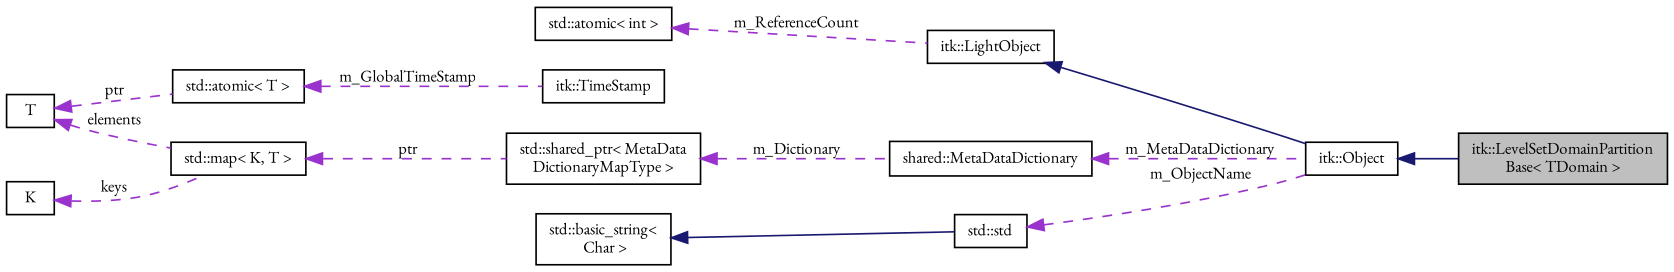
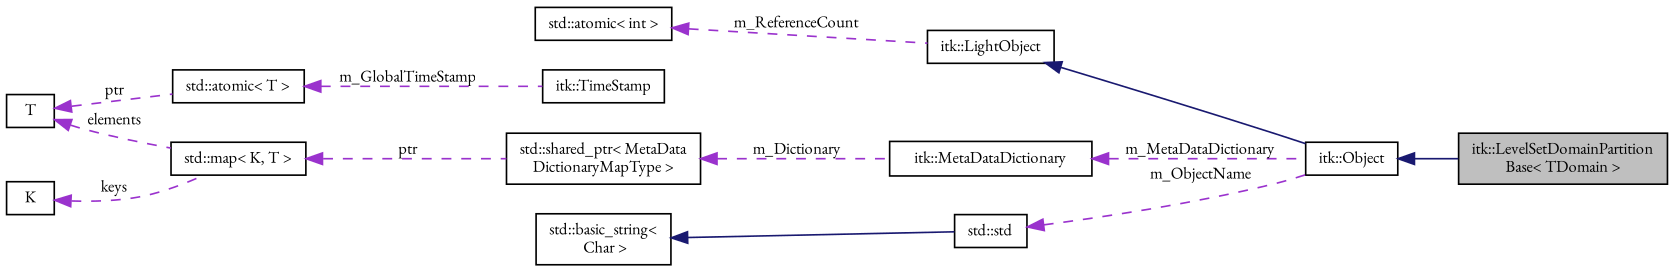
(991, 159) -> (991, 159)
